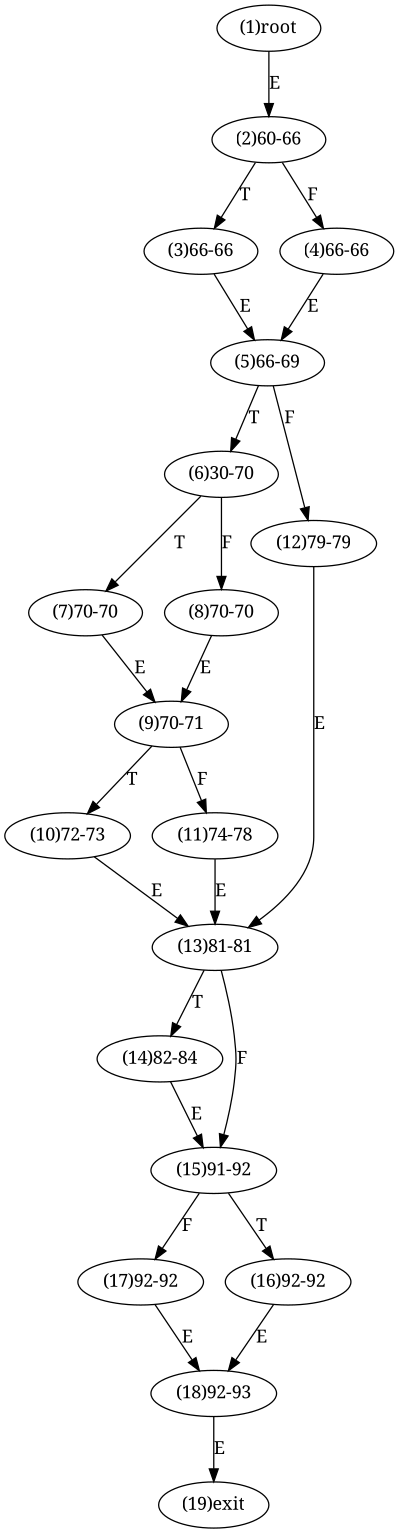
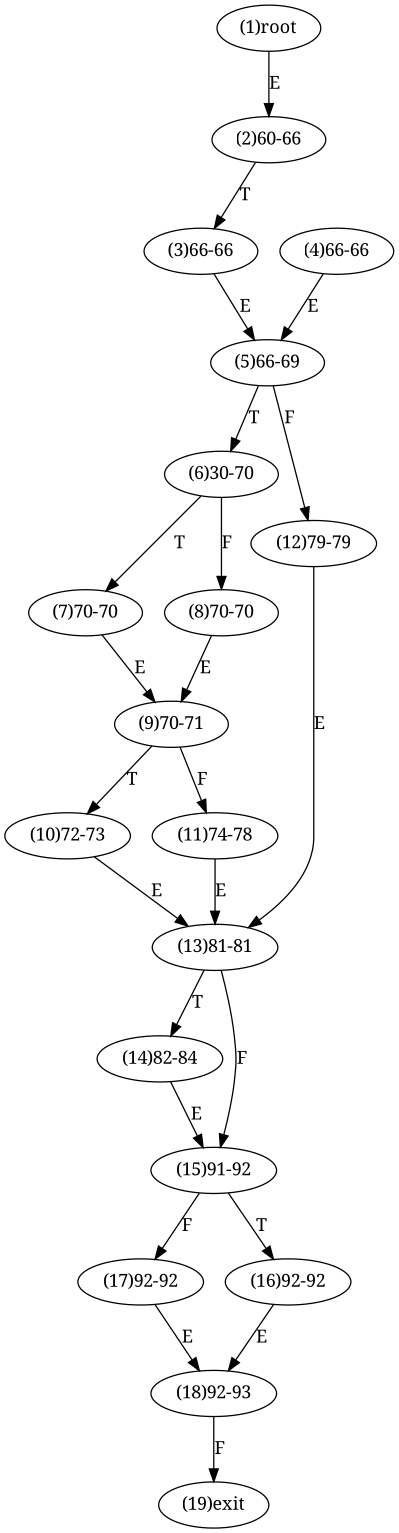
(299, 190) -> none
(220, 1449) -> (220, 1449)
